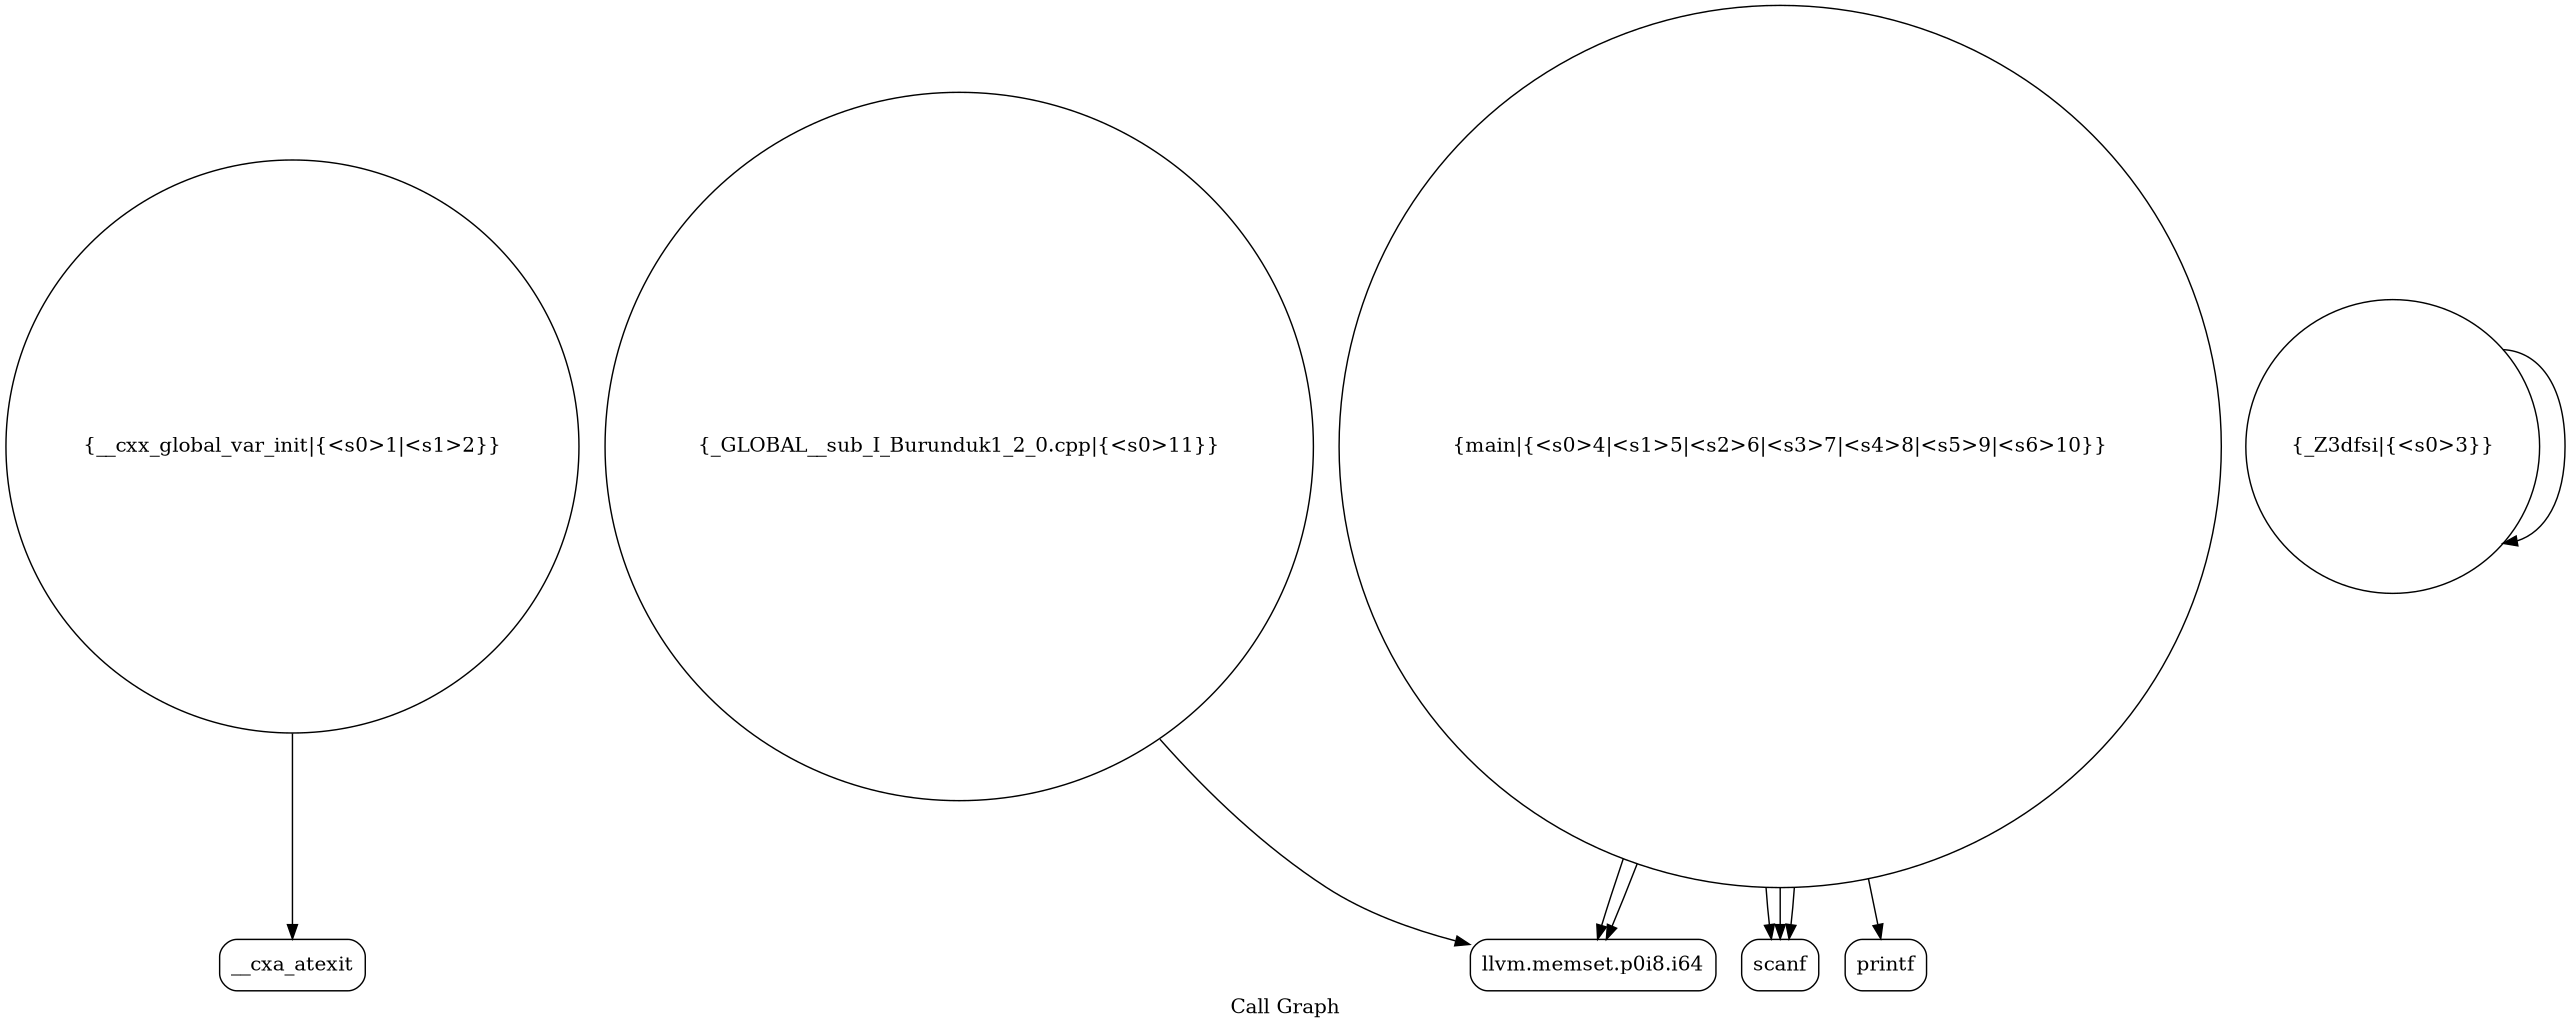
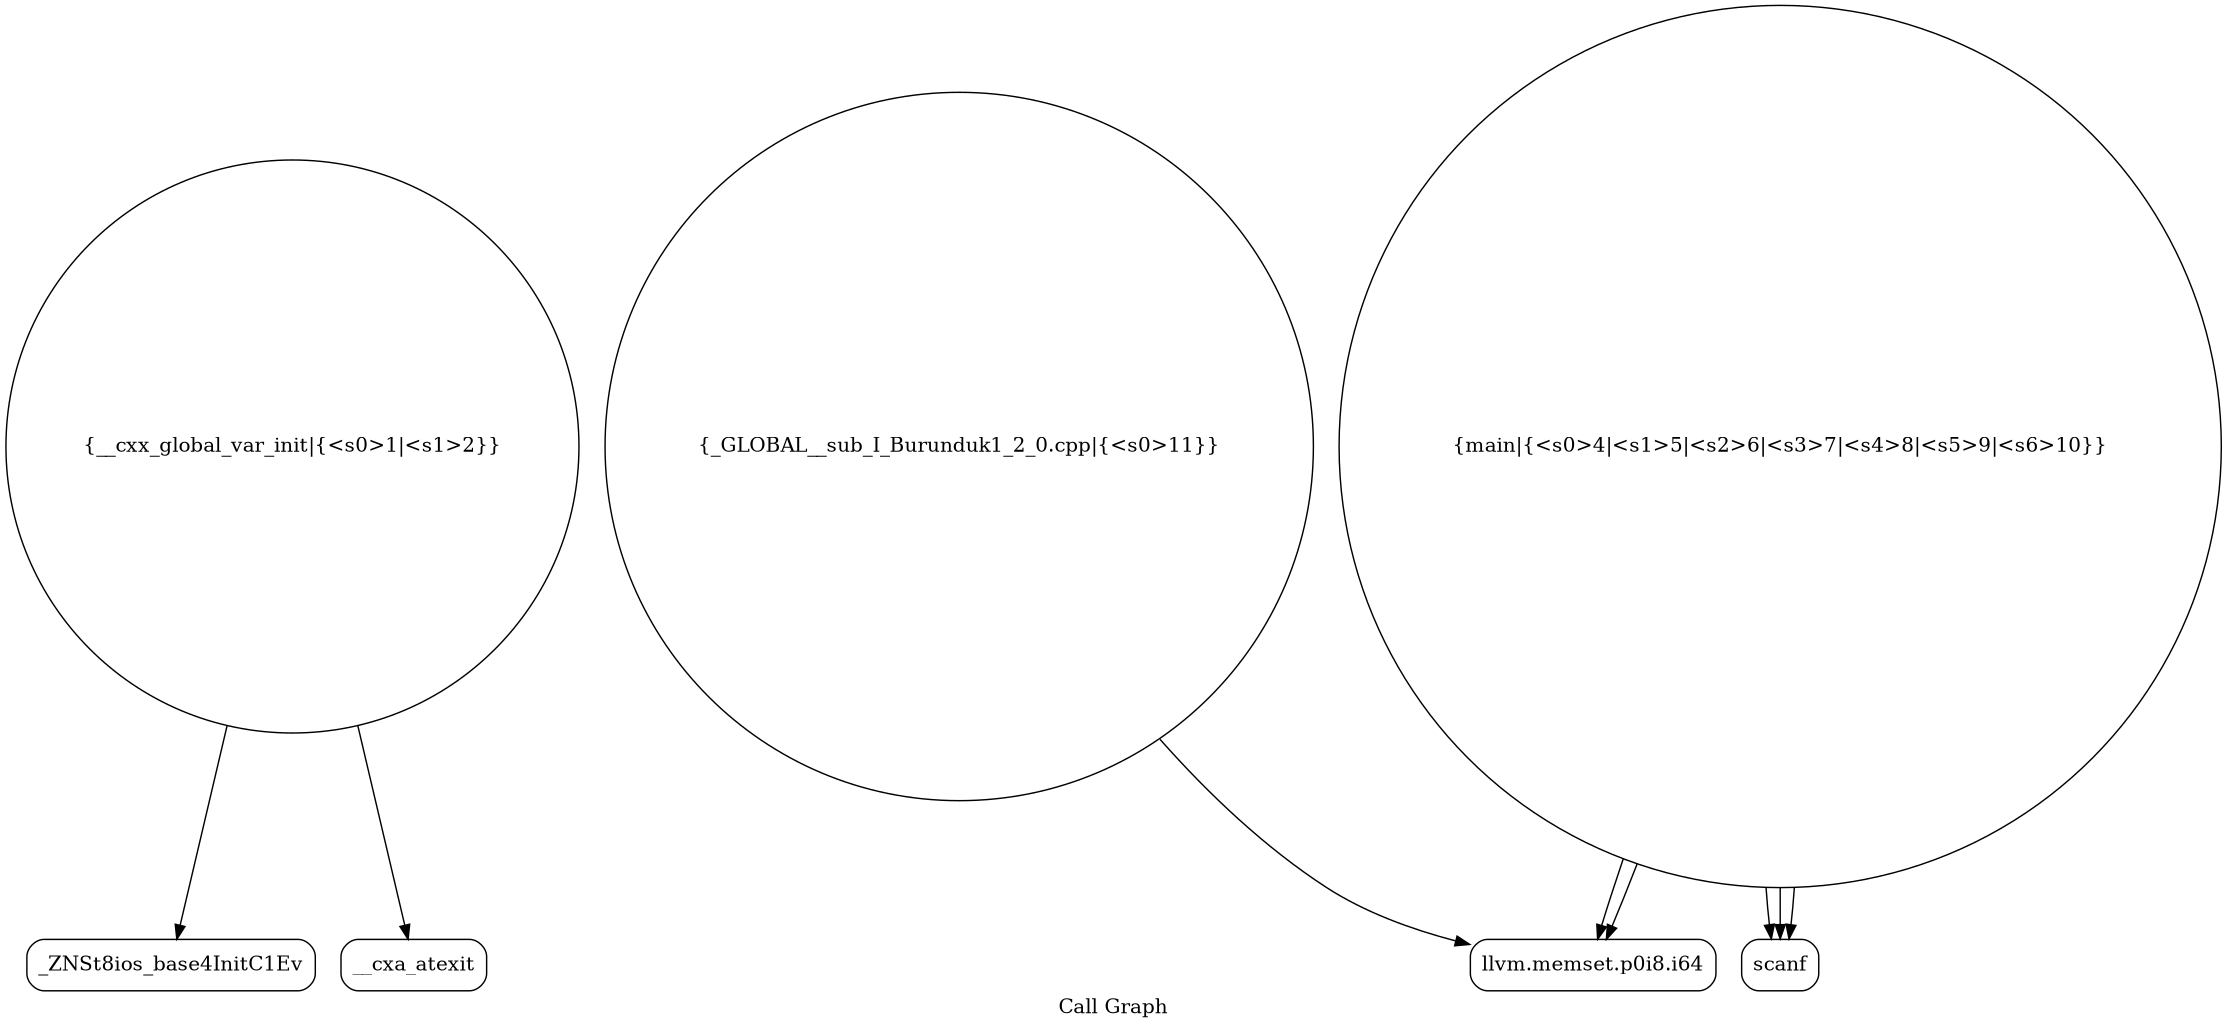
(2393, 447) -> none
none -> (171, 965)
(1886, 965) -> none
